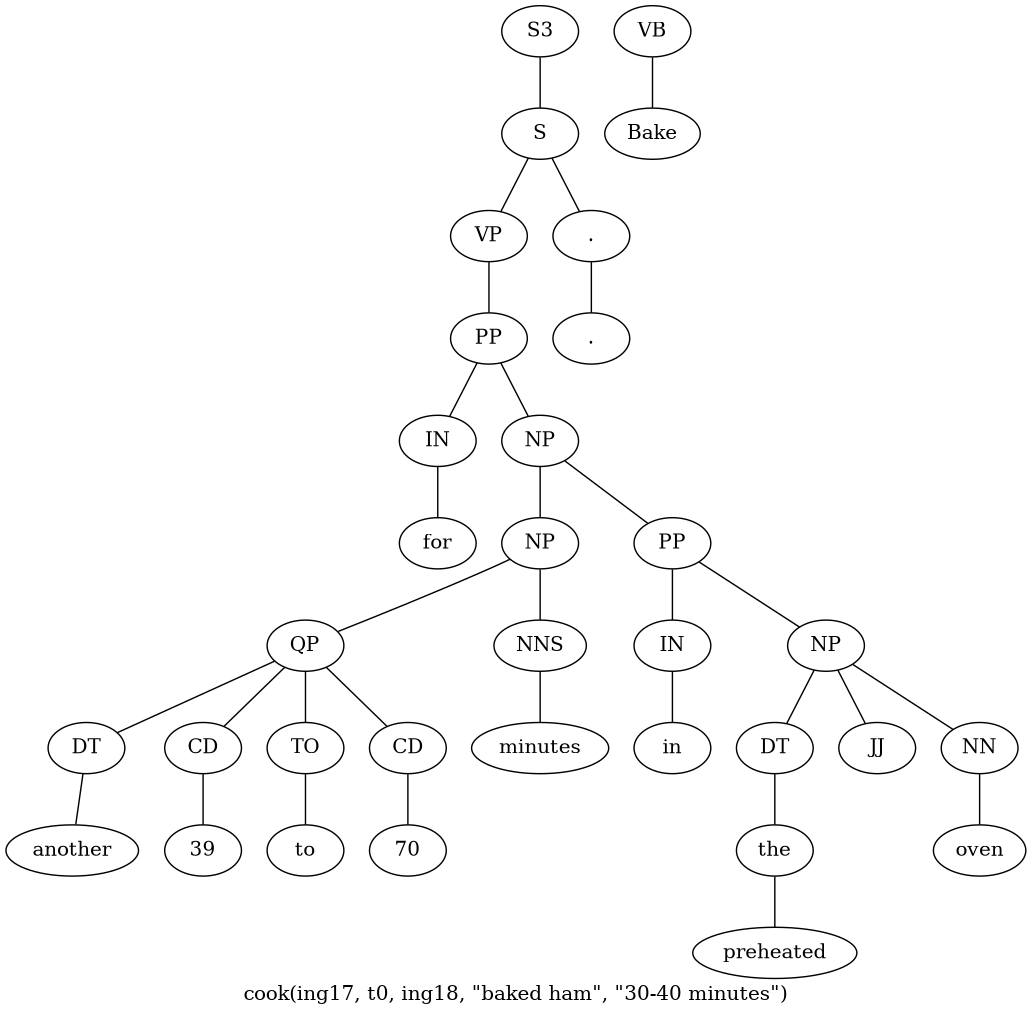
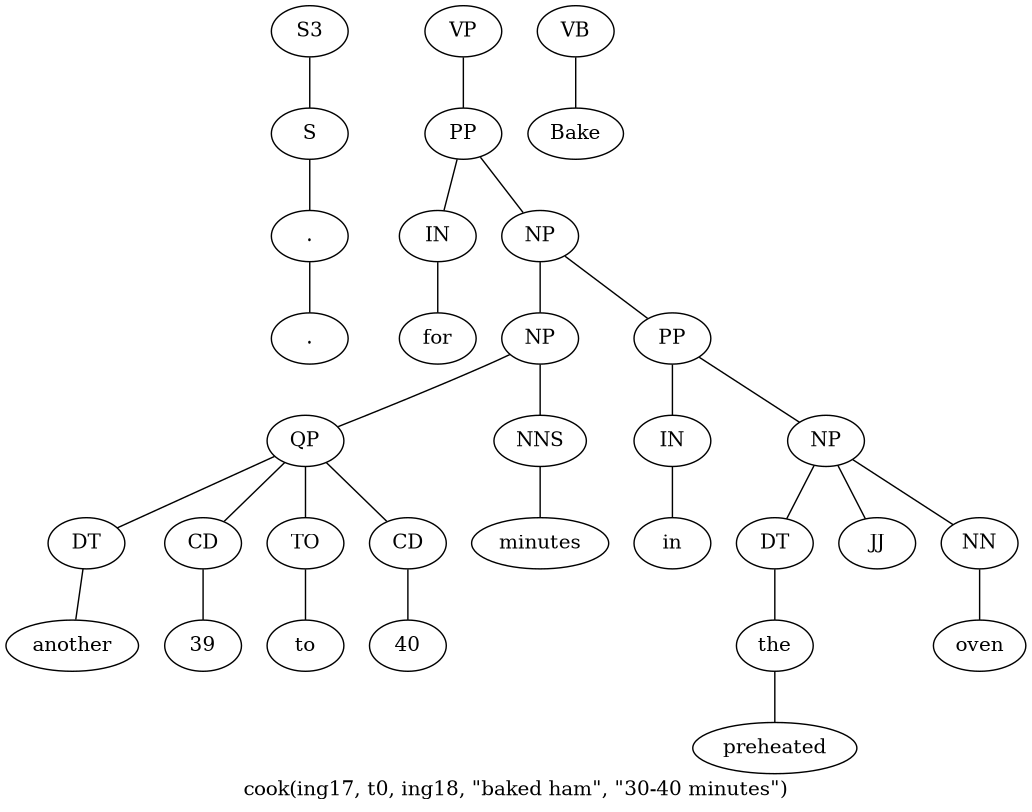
(515, 185) -> none
(408, 850) -> (408, 646)
